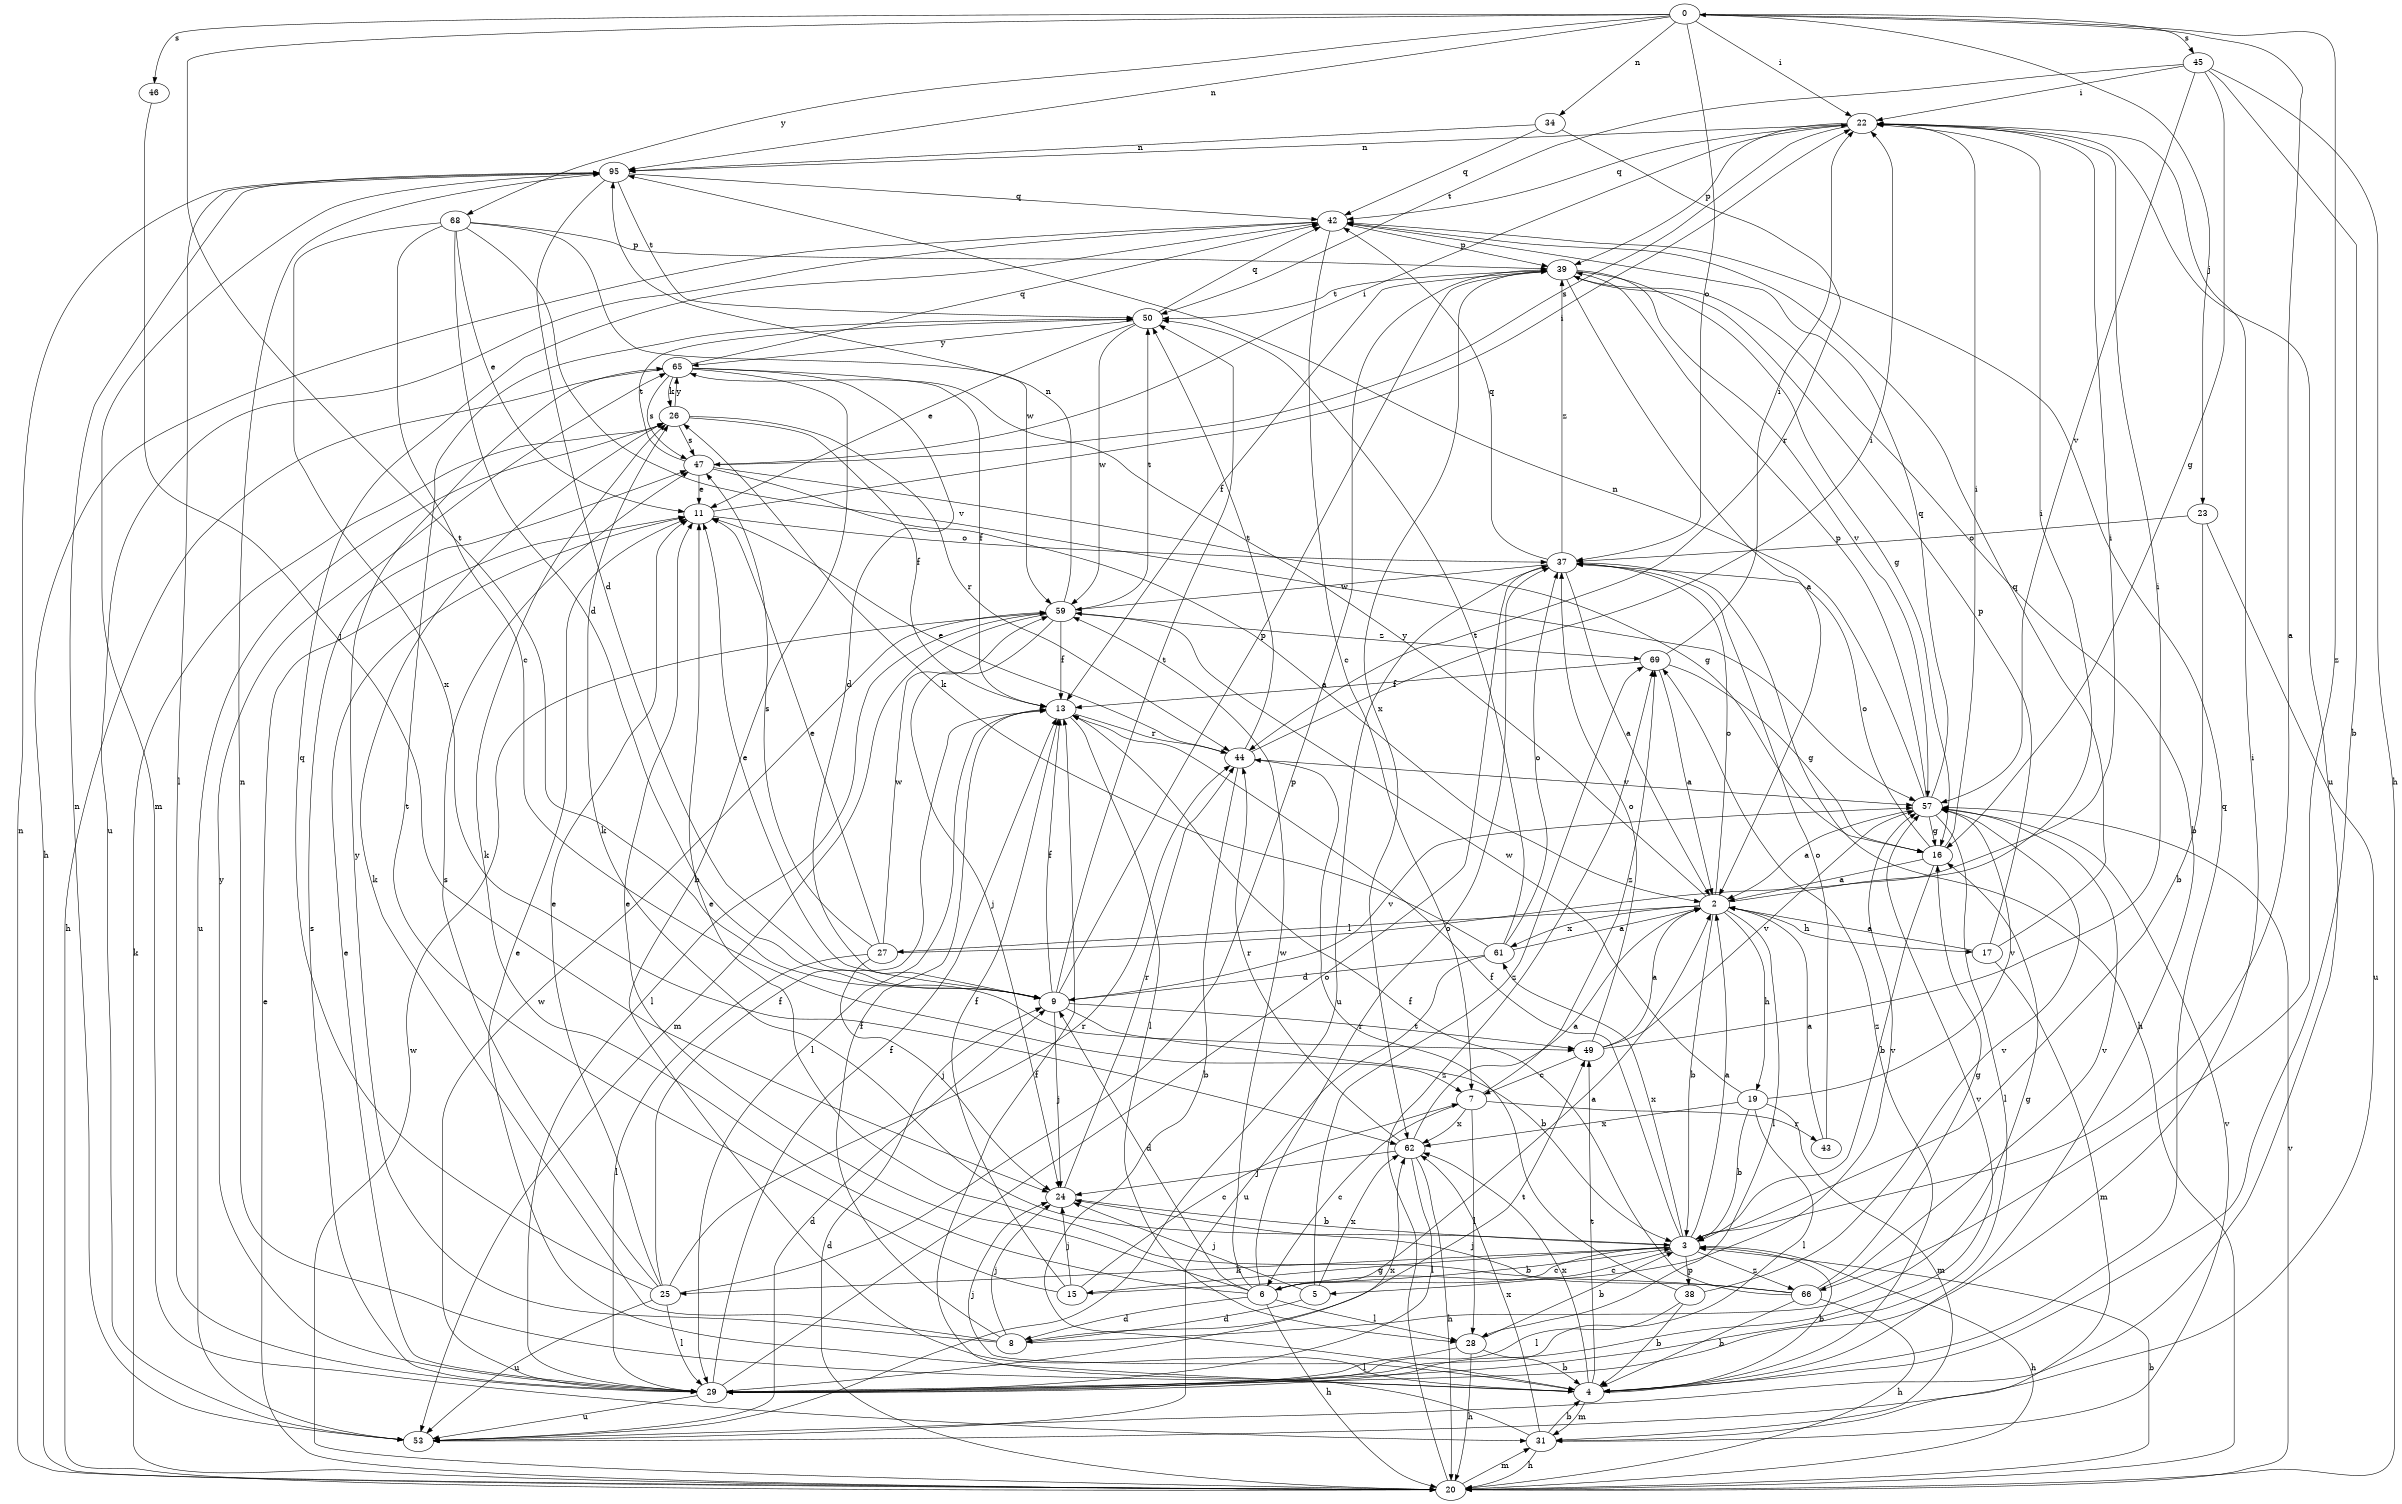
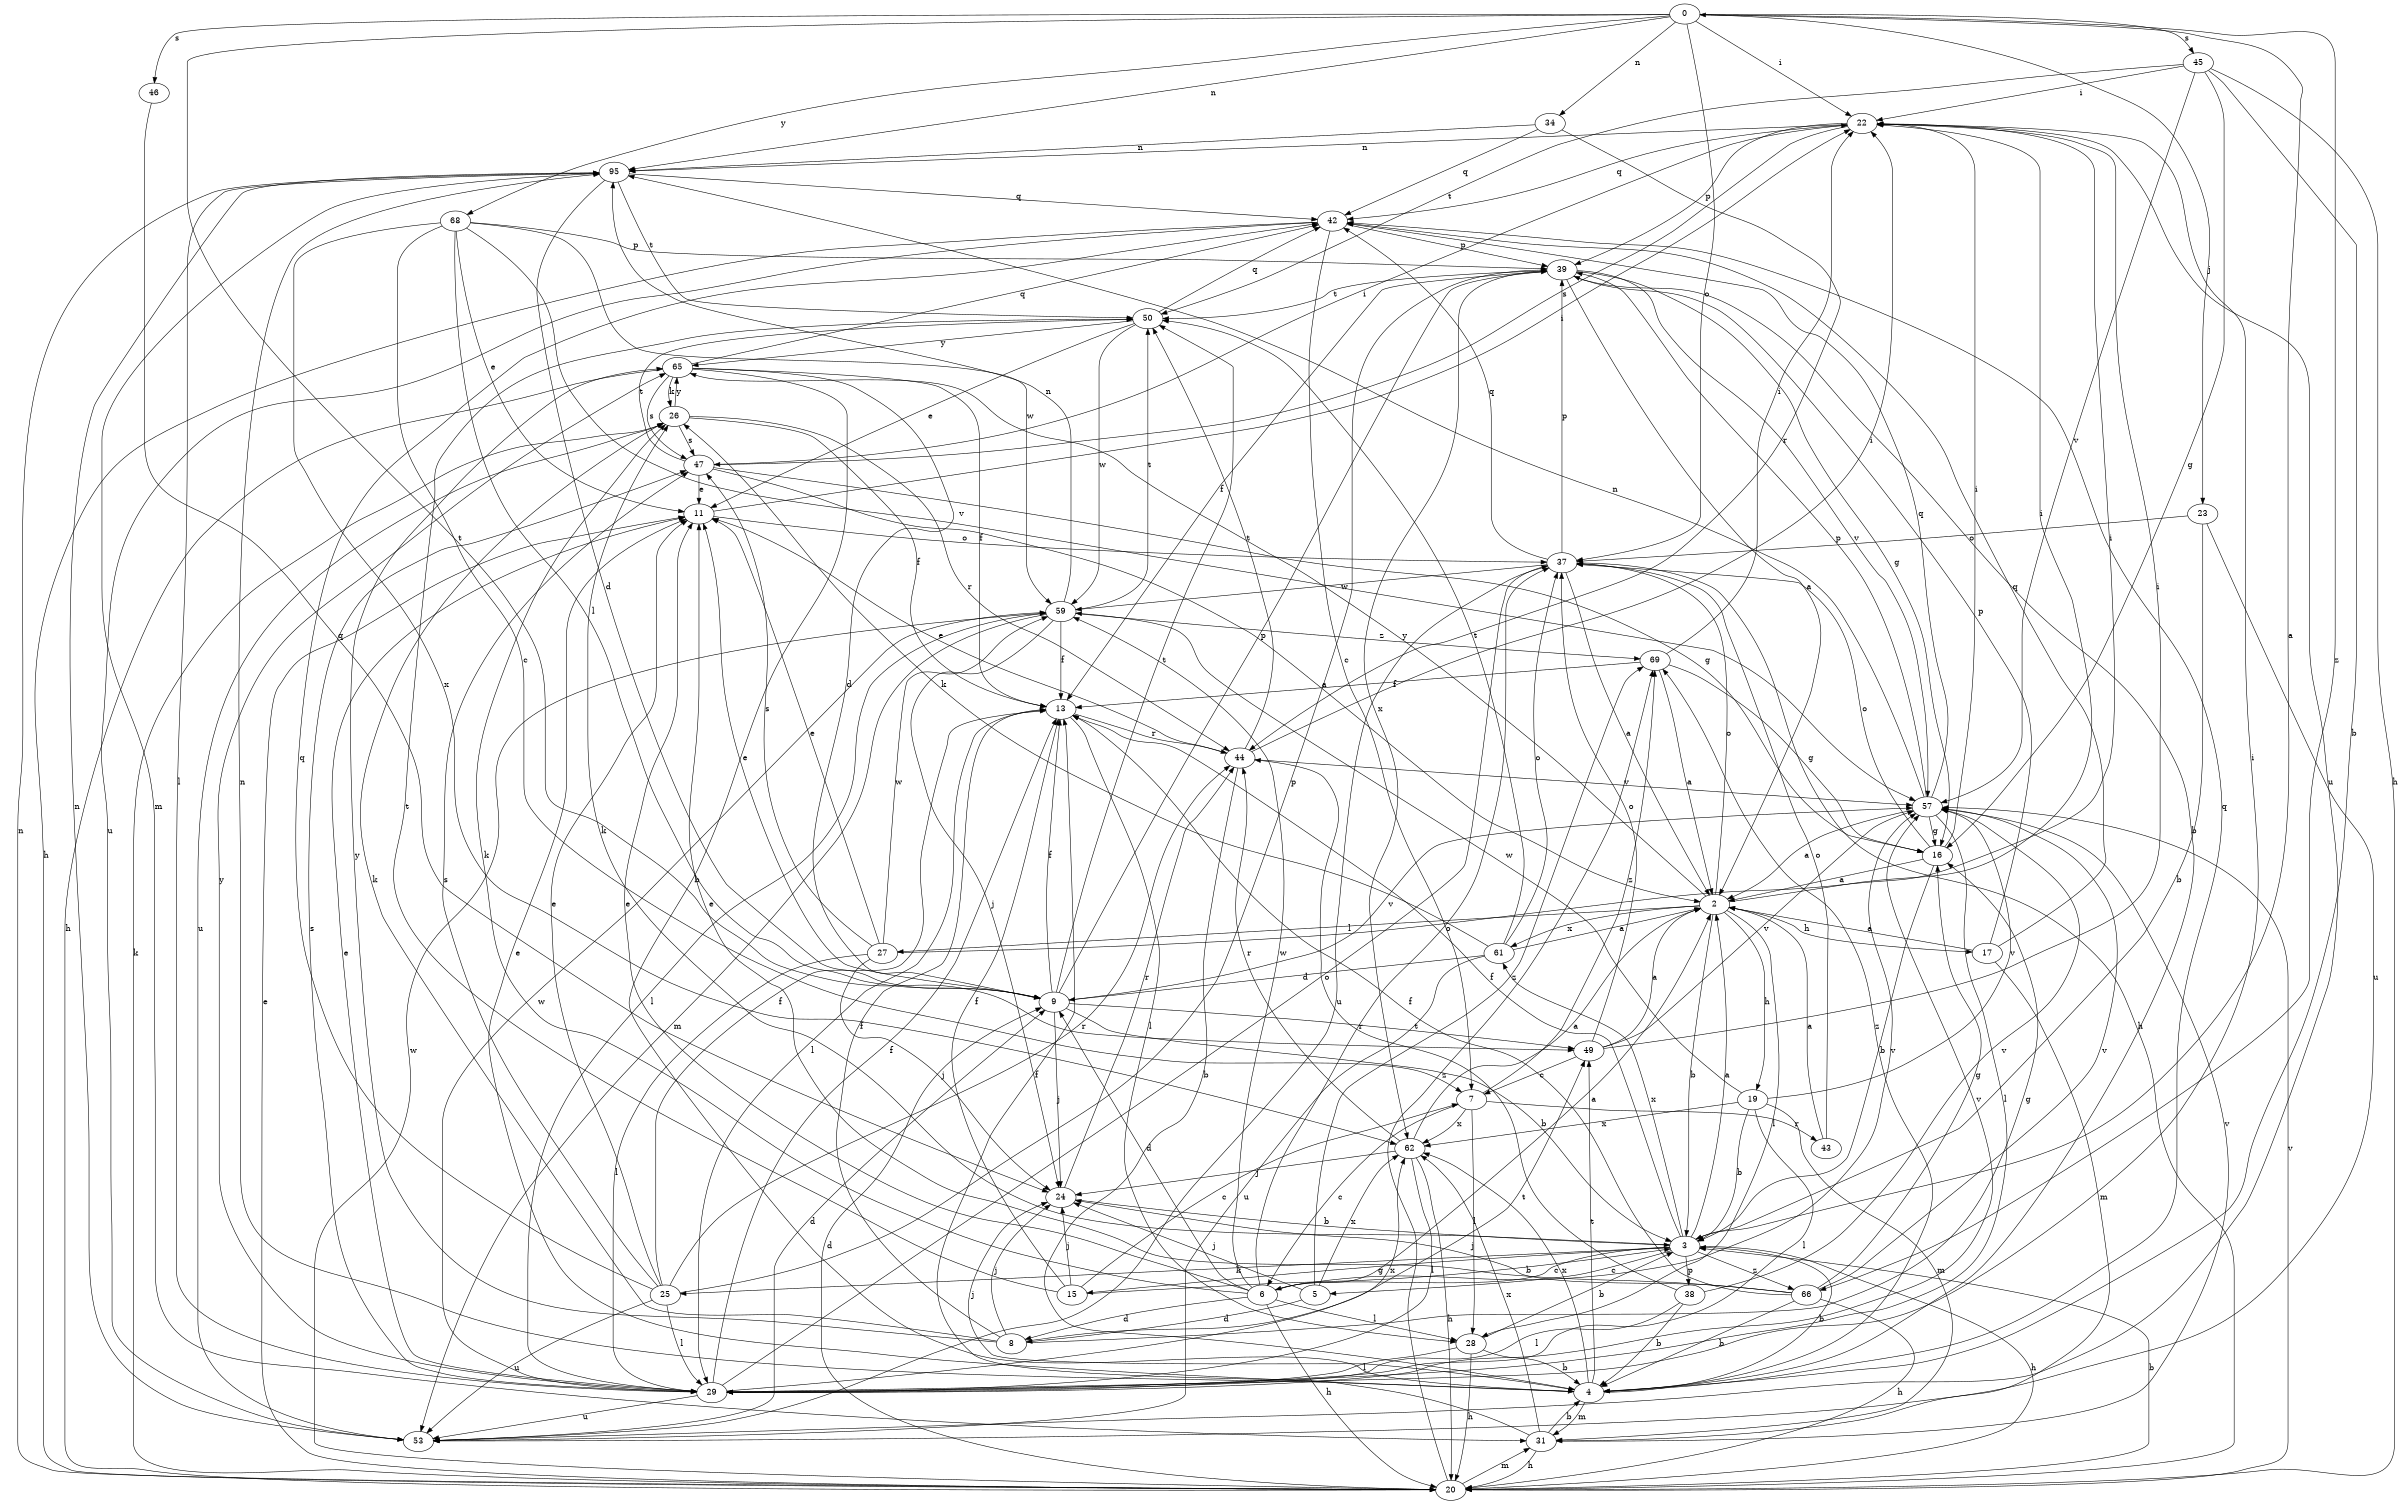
(1565, 416) -> (1565, 416)
(593, 612) -> (593, 612)
(341, 636) -> (341, 636)
